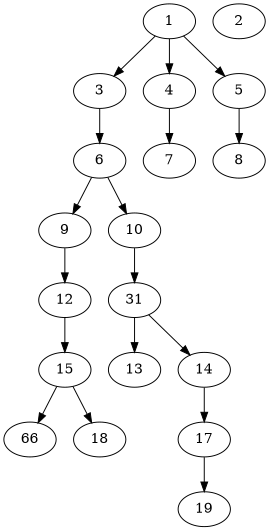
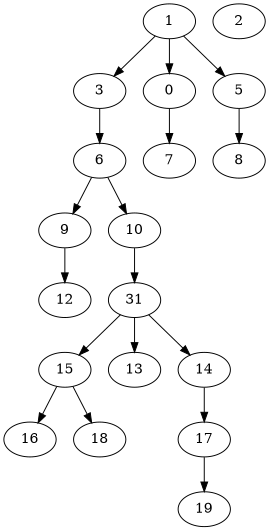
(169, 91) -> (169, 91)
(65, 330) -> (103, 331)
(30, 439) -> (30, 439)
